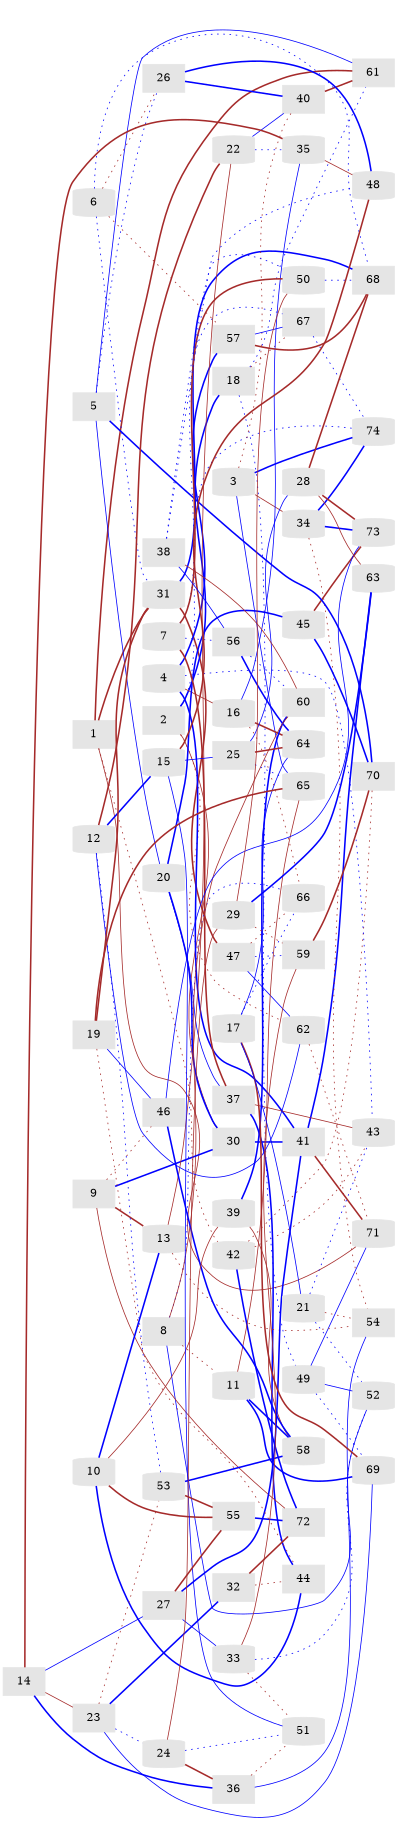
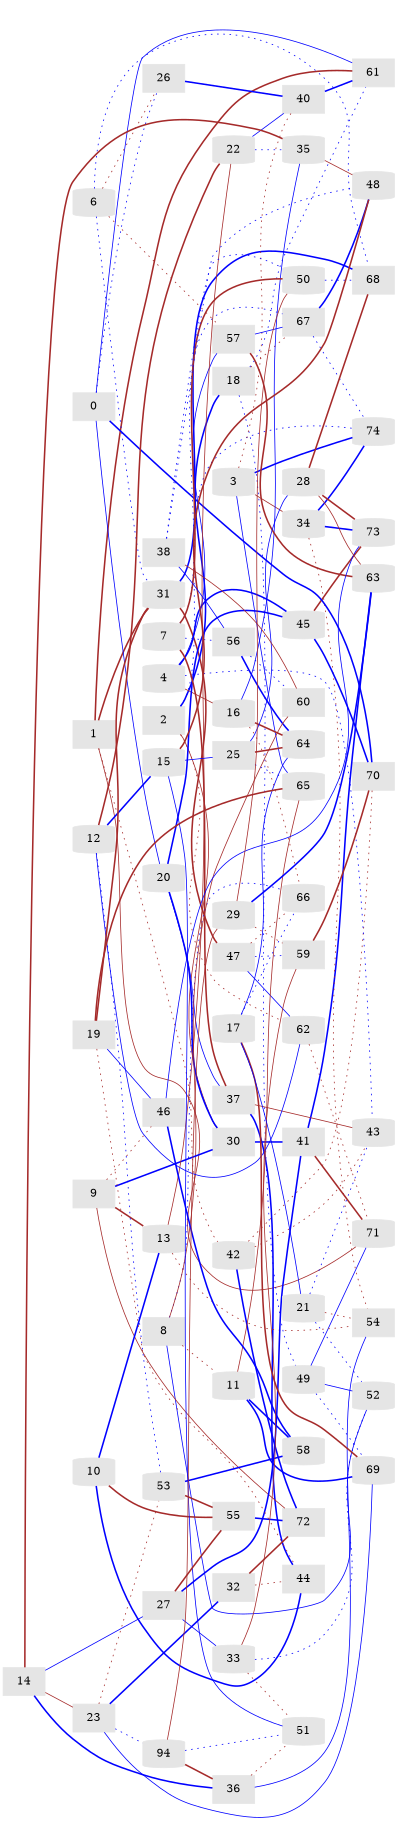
(302, 68) -> (347, 259)
(341, 85) -> (339, 86)
(312, 347) -> (264, 510)
(94, 407) -> (94, 407)
(199, 509) -> (199, 509)
(196, 904) -> (213, 595)
(234, 1213) -> none
(164, 1754) -> (164, 1754)
